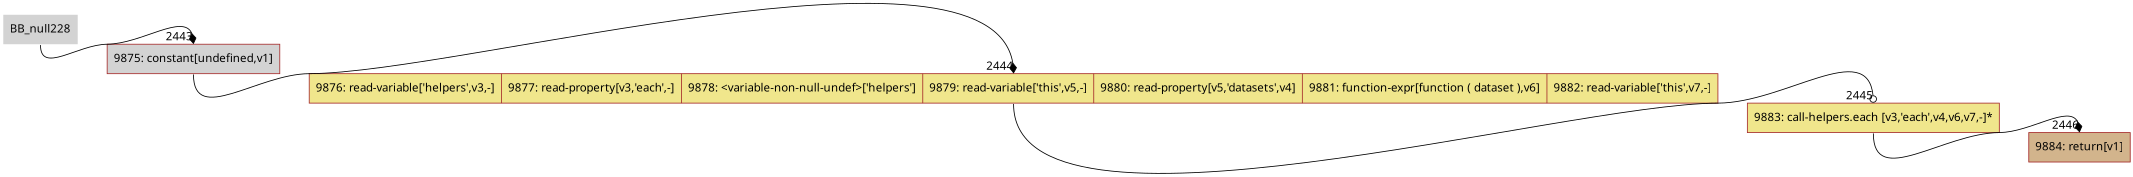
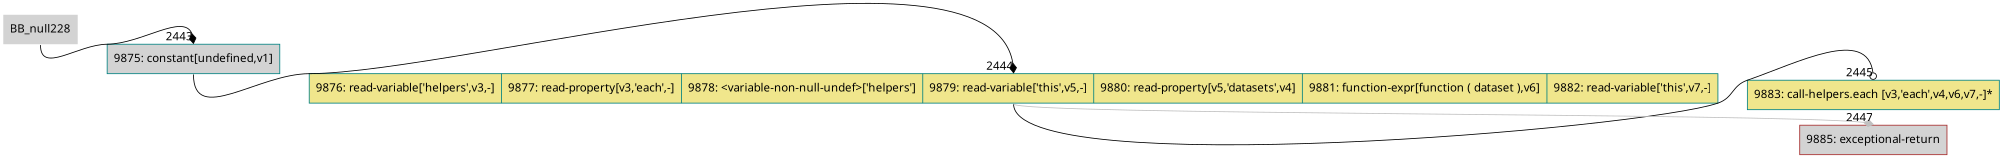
(193, 59) -> (193, 59)
(1014, 88) -> (1014, 88)
(1873, 118) -> (1873, 95)
none -> (1873, 140)
(2079, 147) -> none
